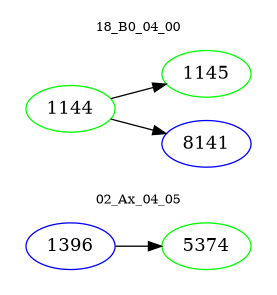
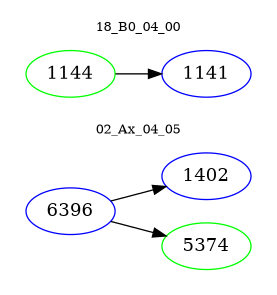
(206, 74) -> none
(206, 144) -> (206, 74)
none -> (206, 176)
(71, 246) -> (71, 211)
